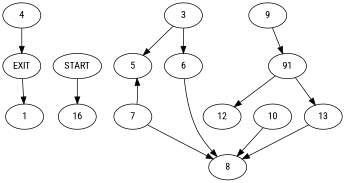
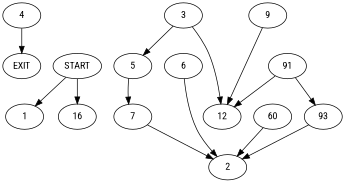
(183, 37) -> (211, 60)
(276, 37) -> (246, 63)
(23, 88) -> (53, 89)
(138, 95) -> (128, 88)
(273, 117) -> (273, 117)
(323, 117) -> (323, 117)
(228, 167) -> (228, 167)
